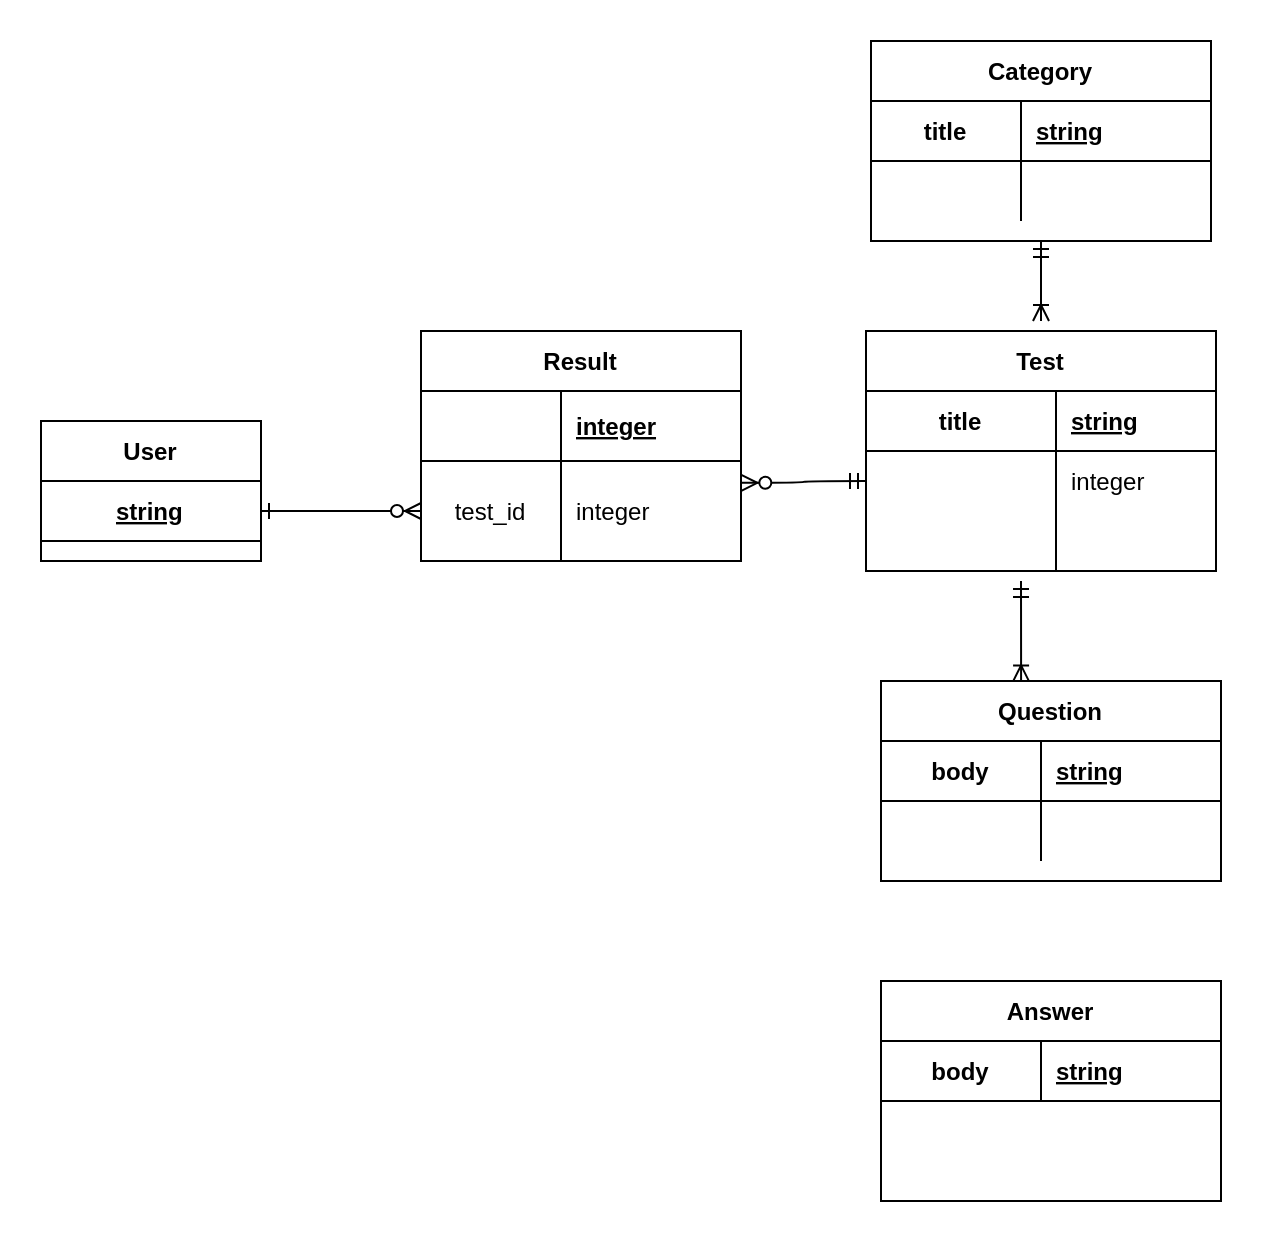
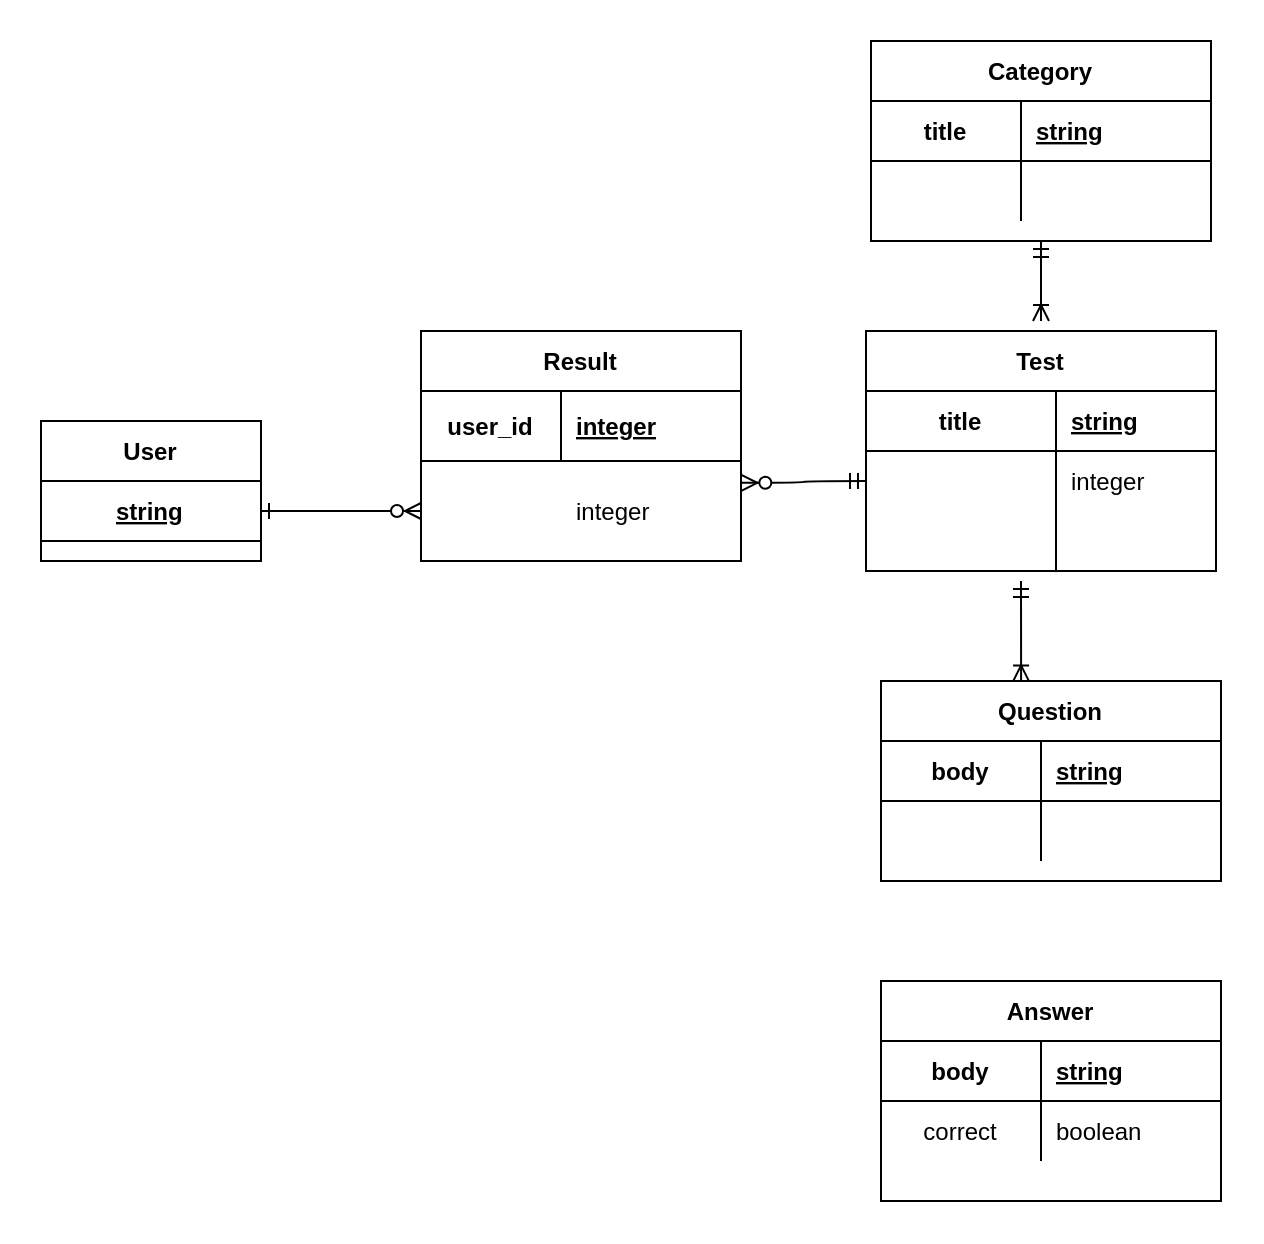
none -> (491, 426)
(491, 511) -> none
none -> (961, 1131)
none -> (1131, 1131)
